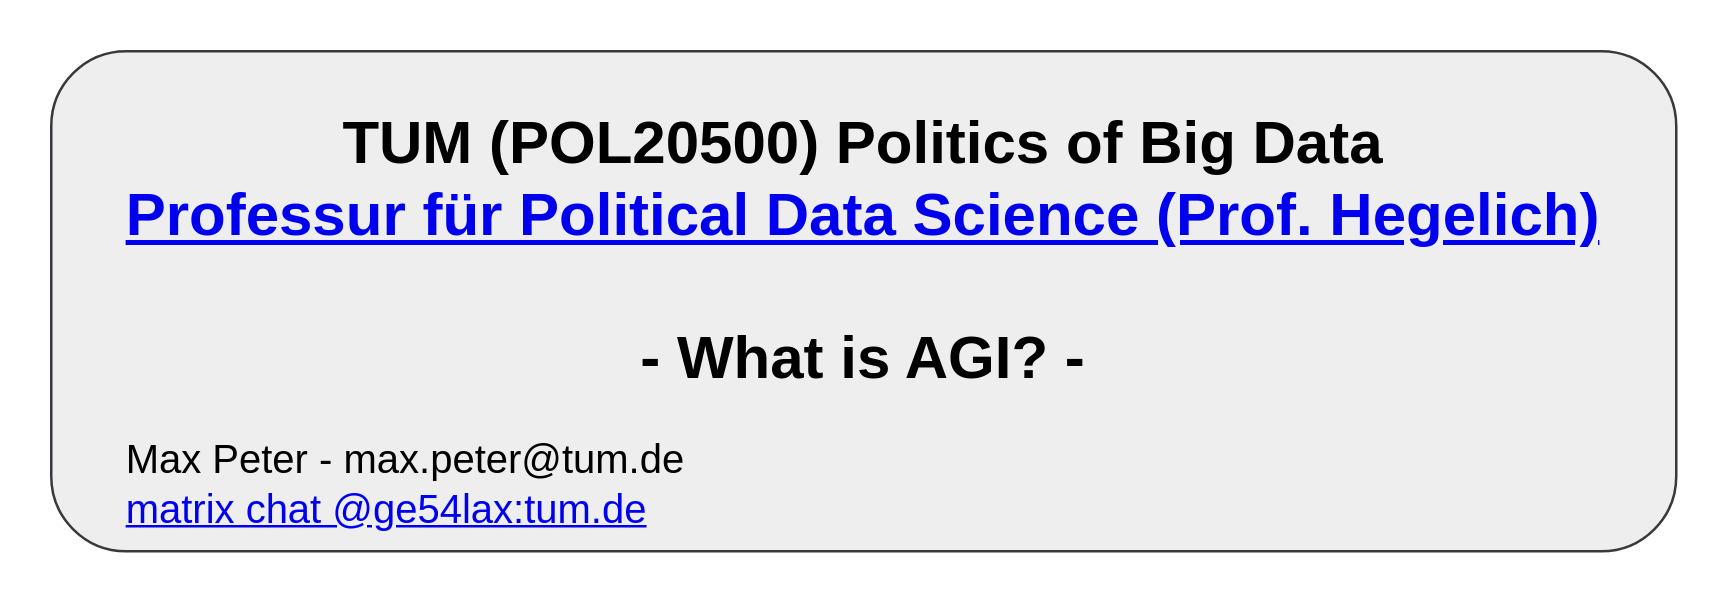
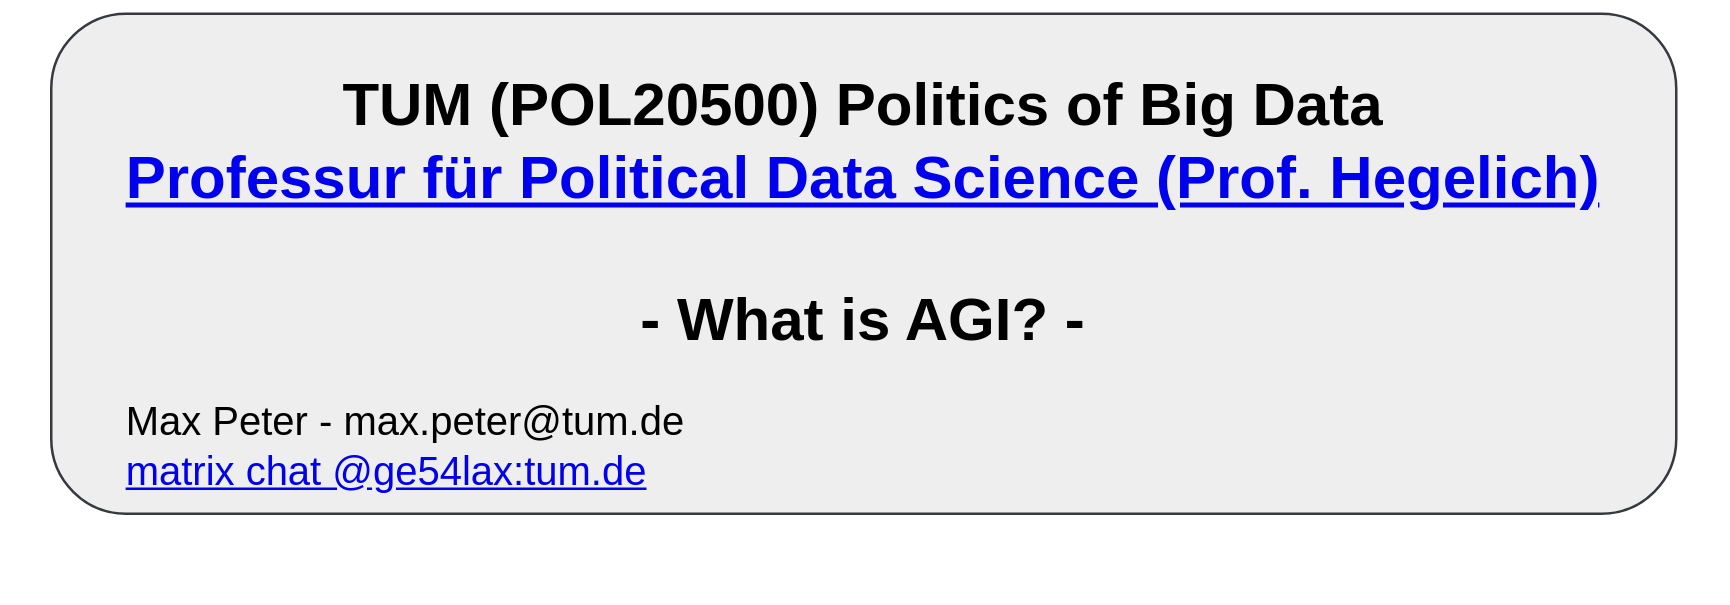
(864, 301) -> (864, 264)
